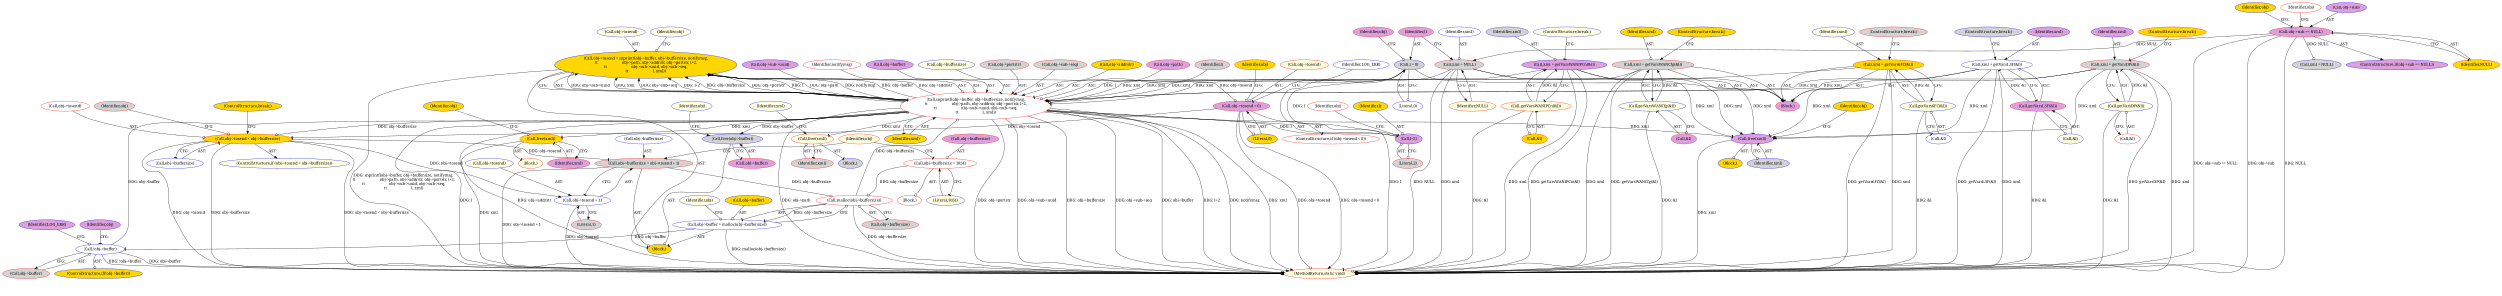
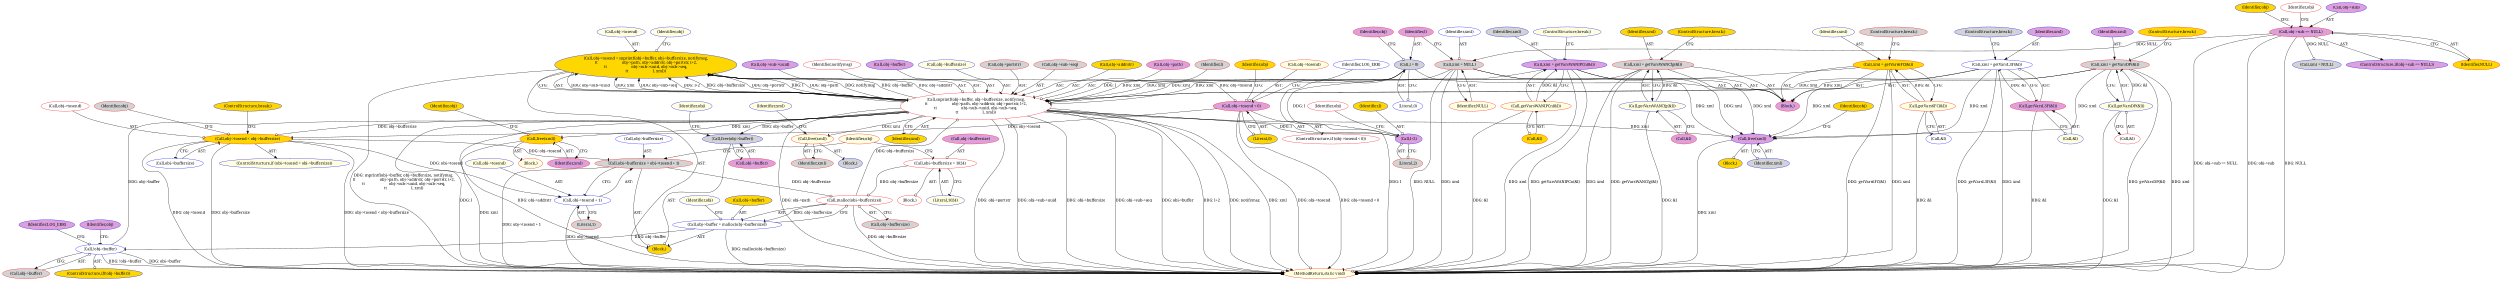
(1928, 106) -> (1928, 106)
